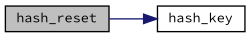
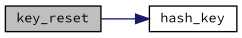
(57, 19) -> (53, 19)
